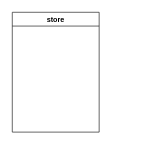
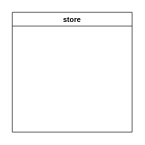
(56, 72) -> (72, 72)
